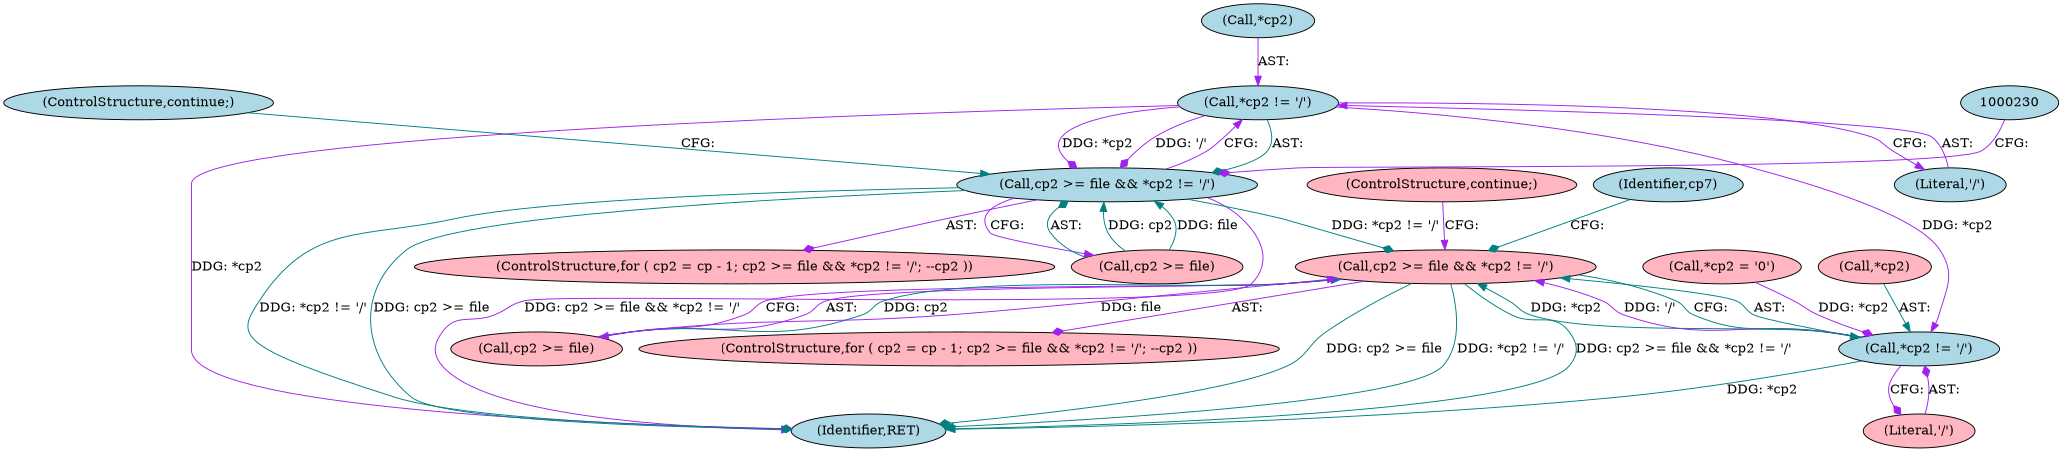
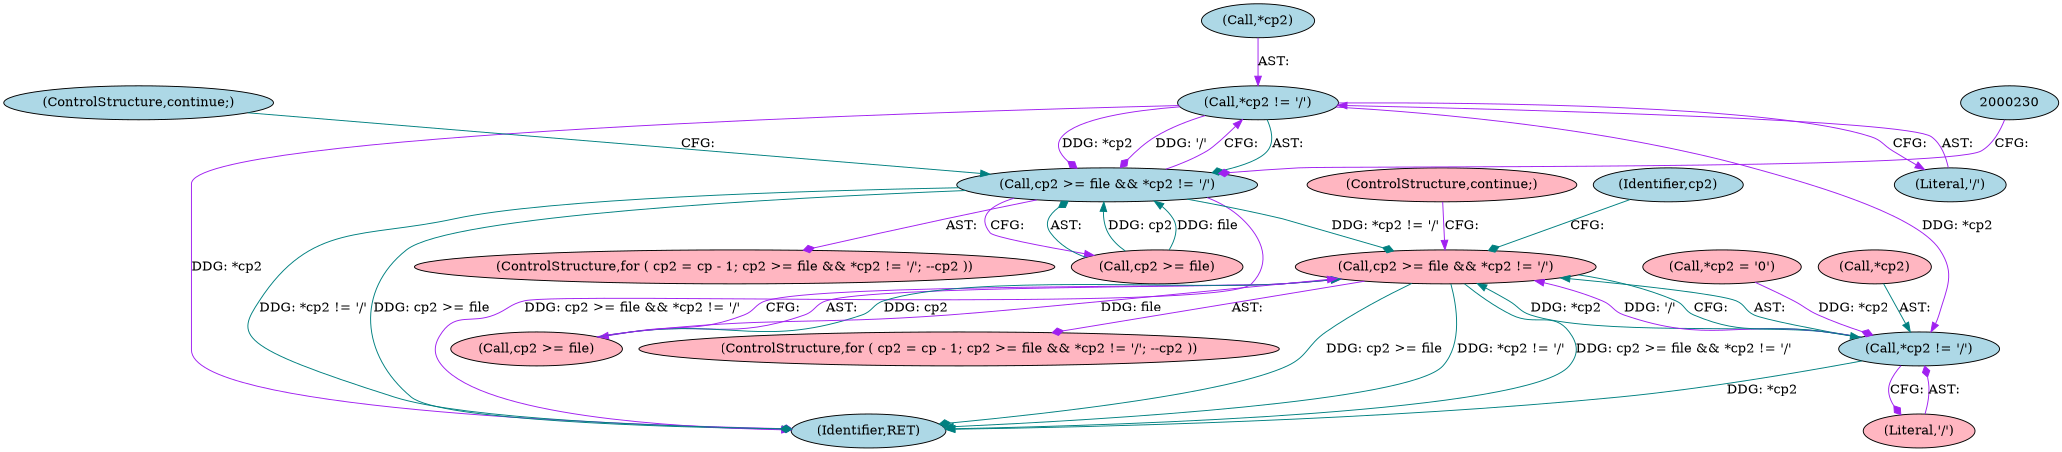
(2010, 103) -> (2010, 103)
(1668, 185) -> (1668, 185)
